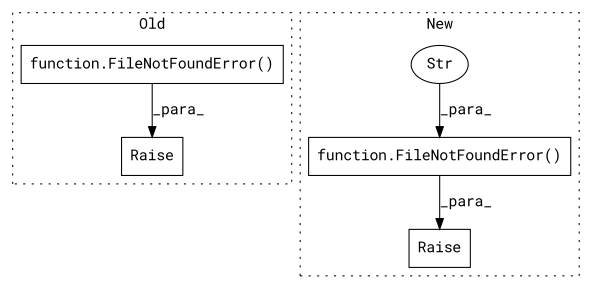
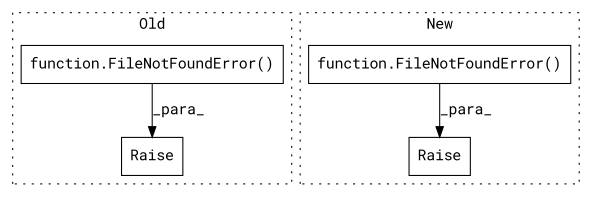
(440, 64) -> none
